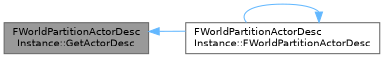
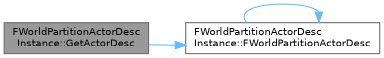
(172, 31) -> (162, 45)
